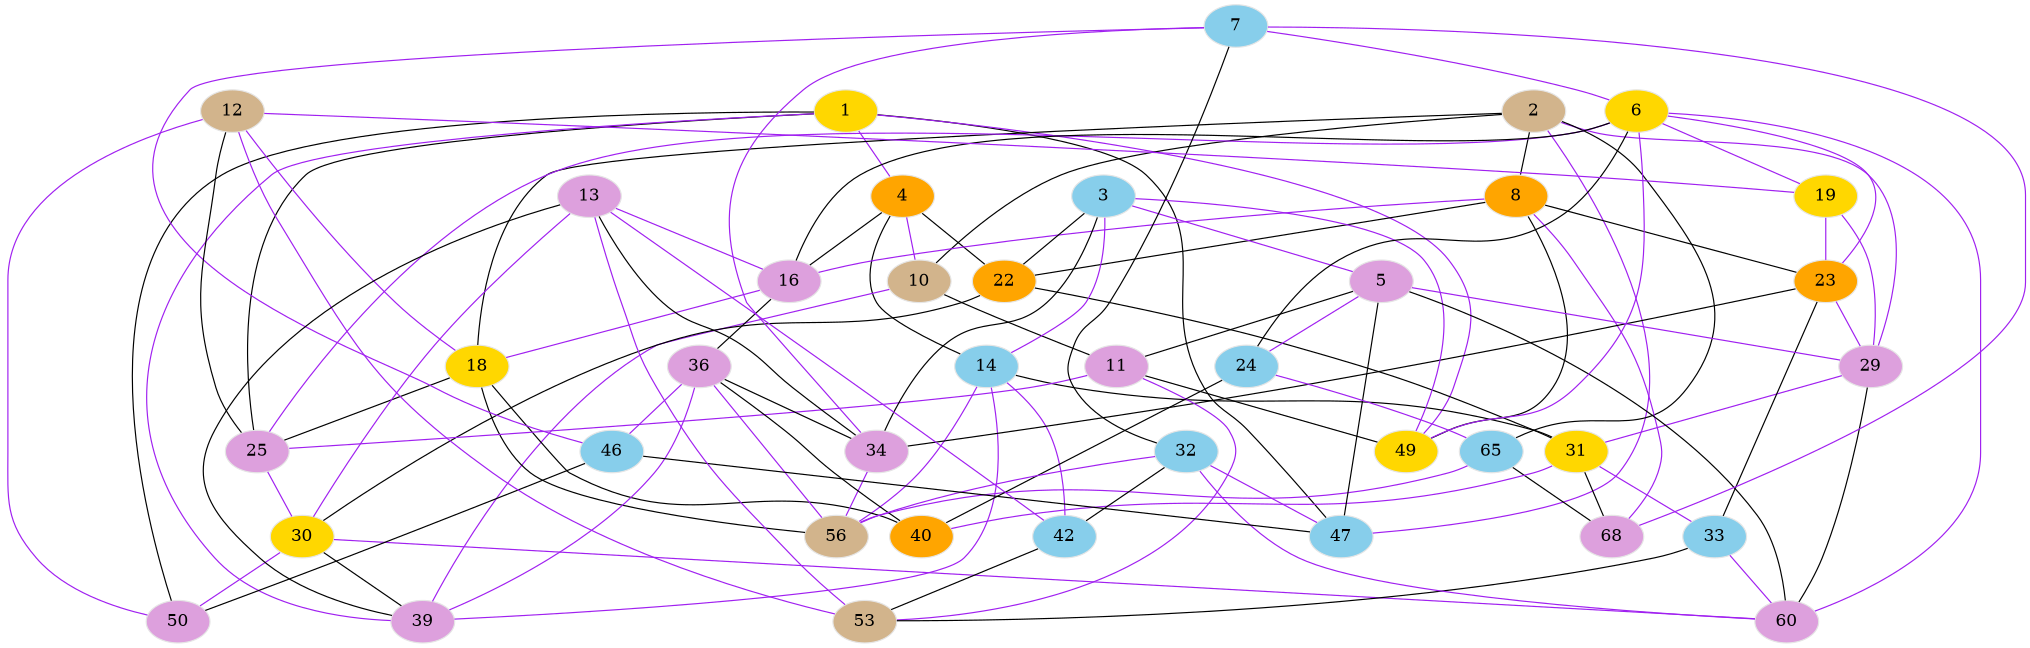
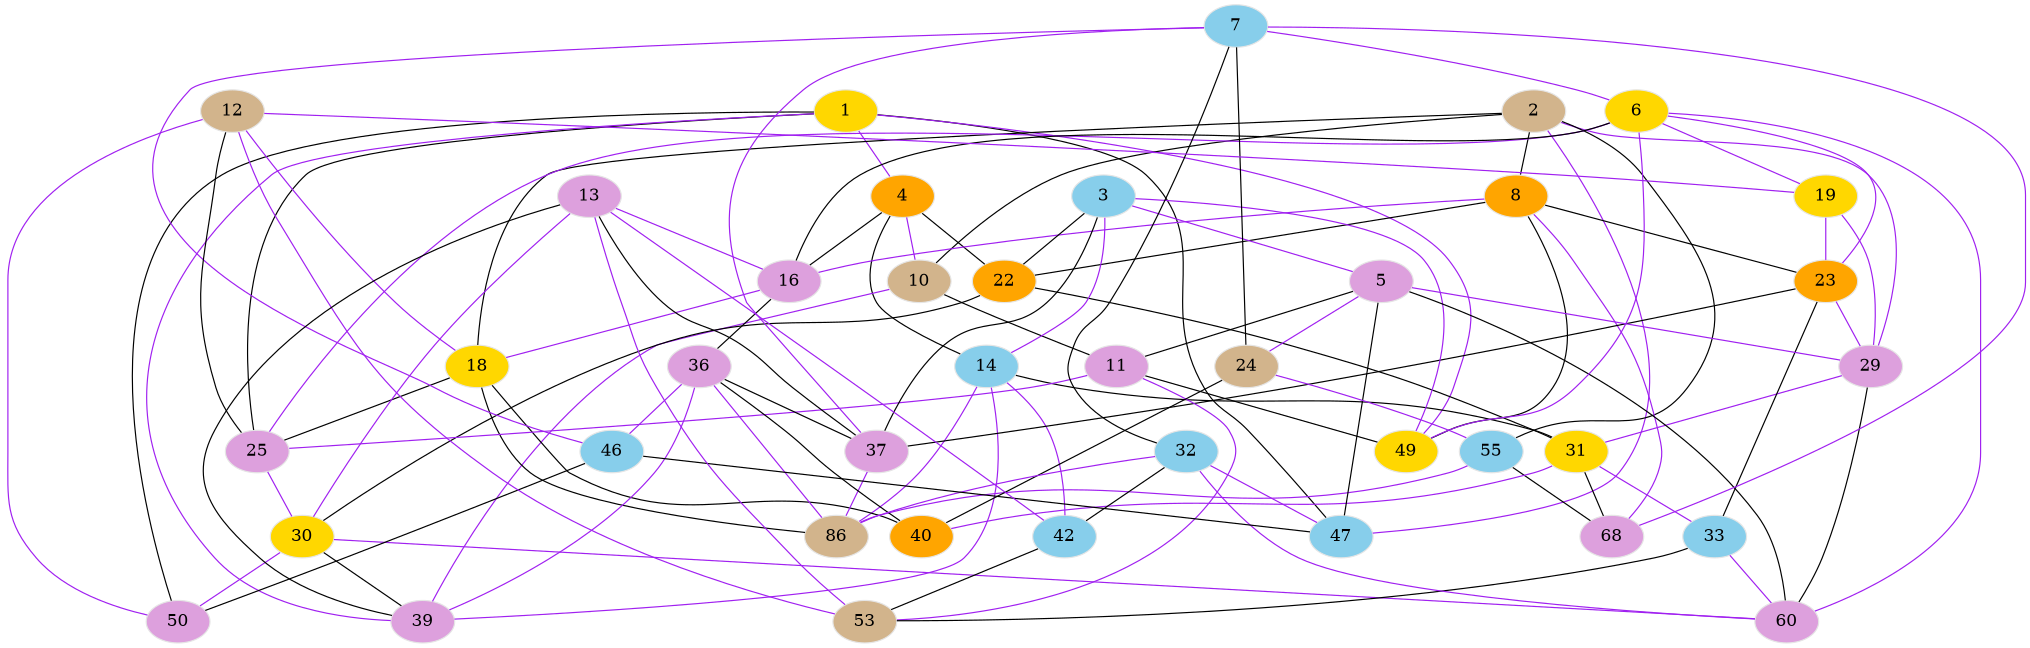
(1445, 240) -> (1241, 196)
(1247, 366) -> (1247, 366)
(877, 452) -> (877, 452)
(1491, 452) -> (1491, 452)
(836, 537) -> (836, 537)
